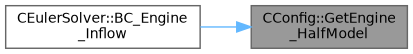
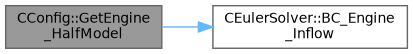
(218, 27) -> (180, 27)
